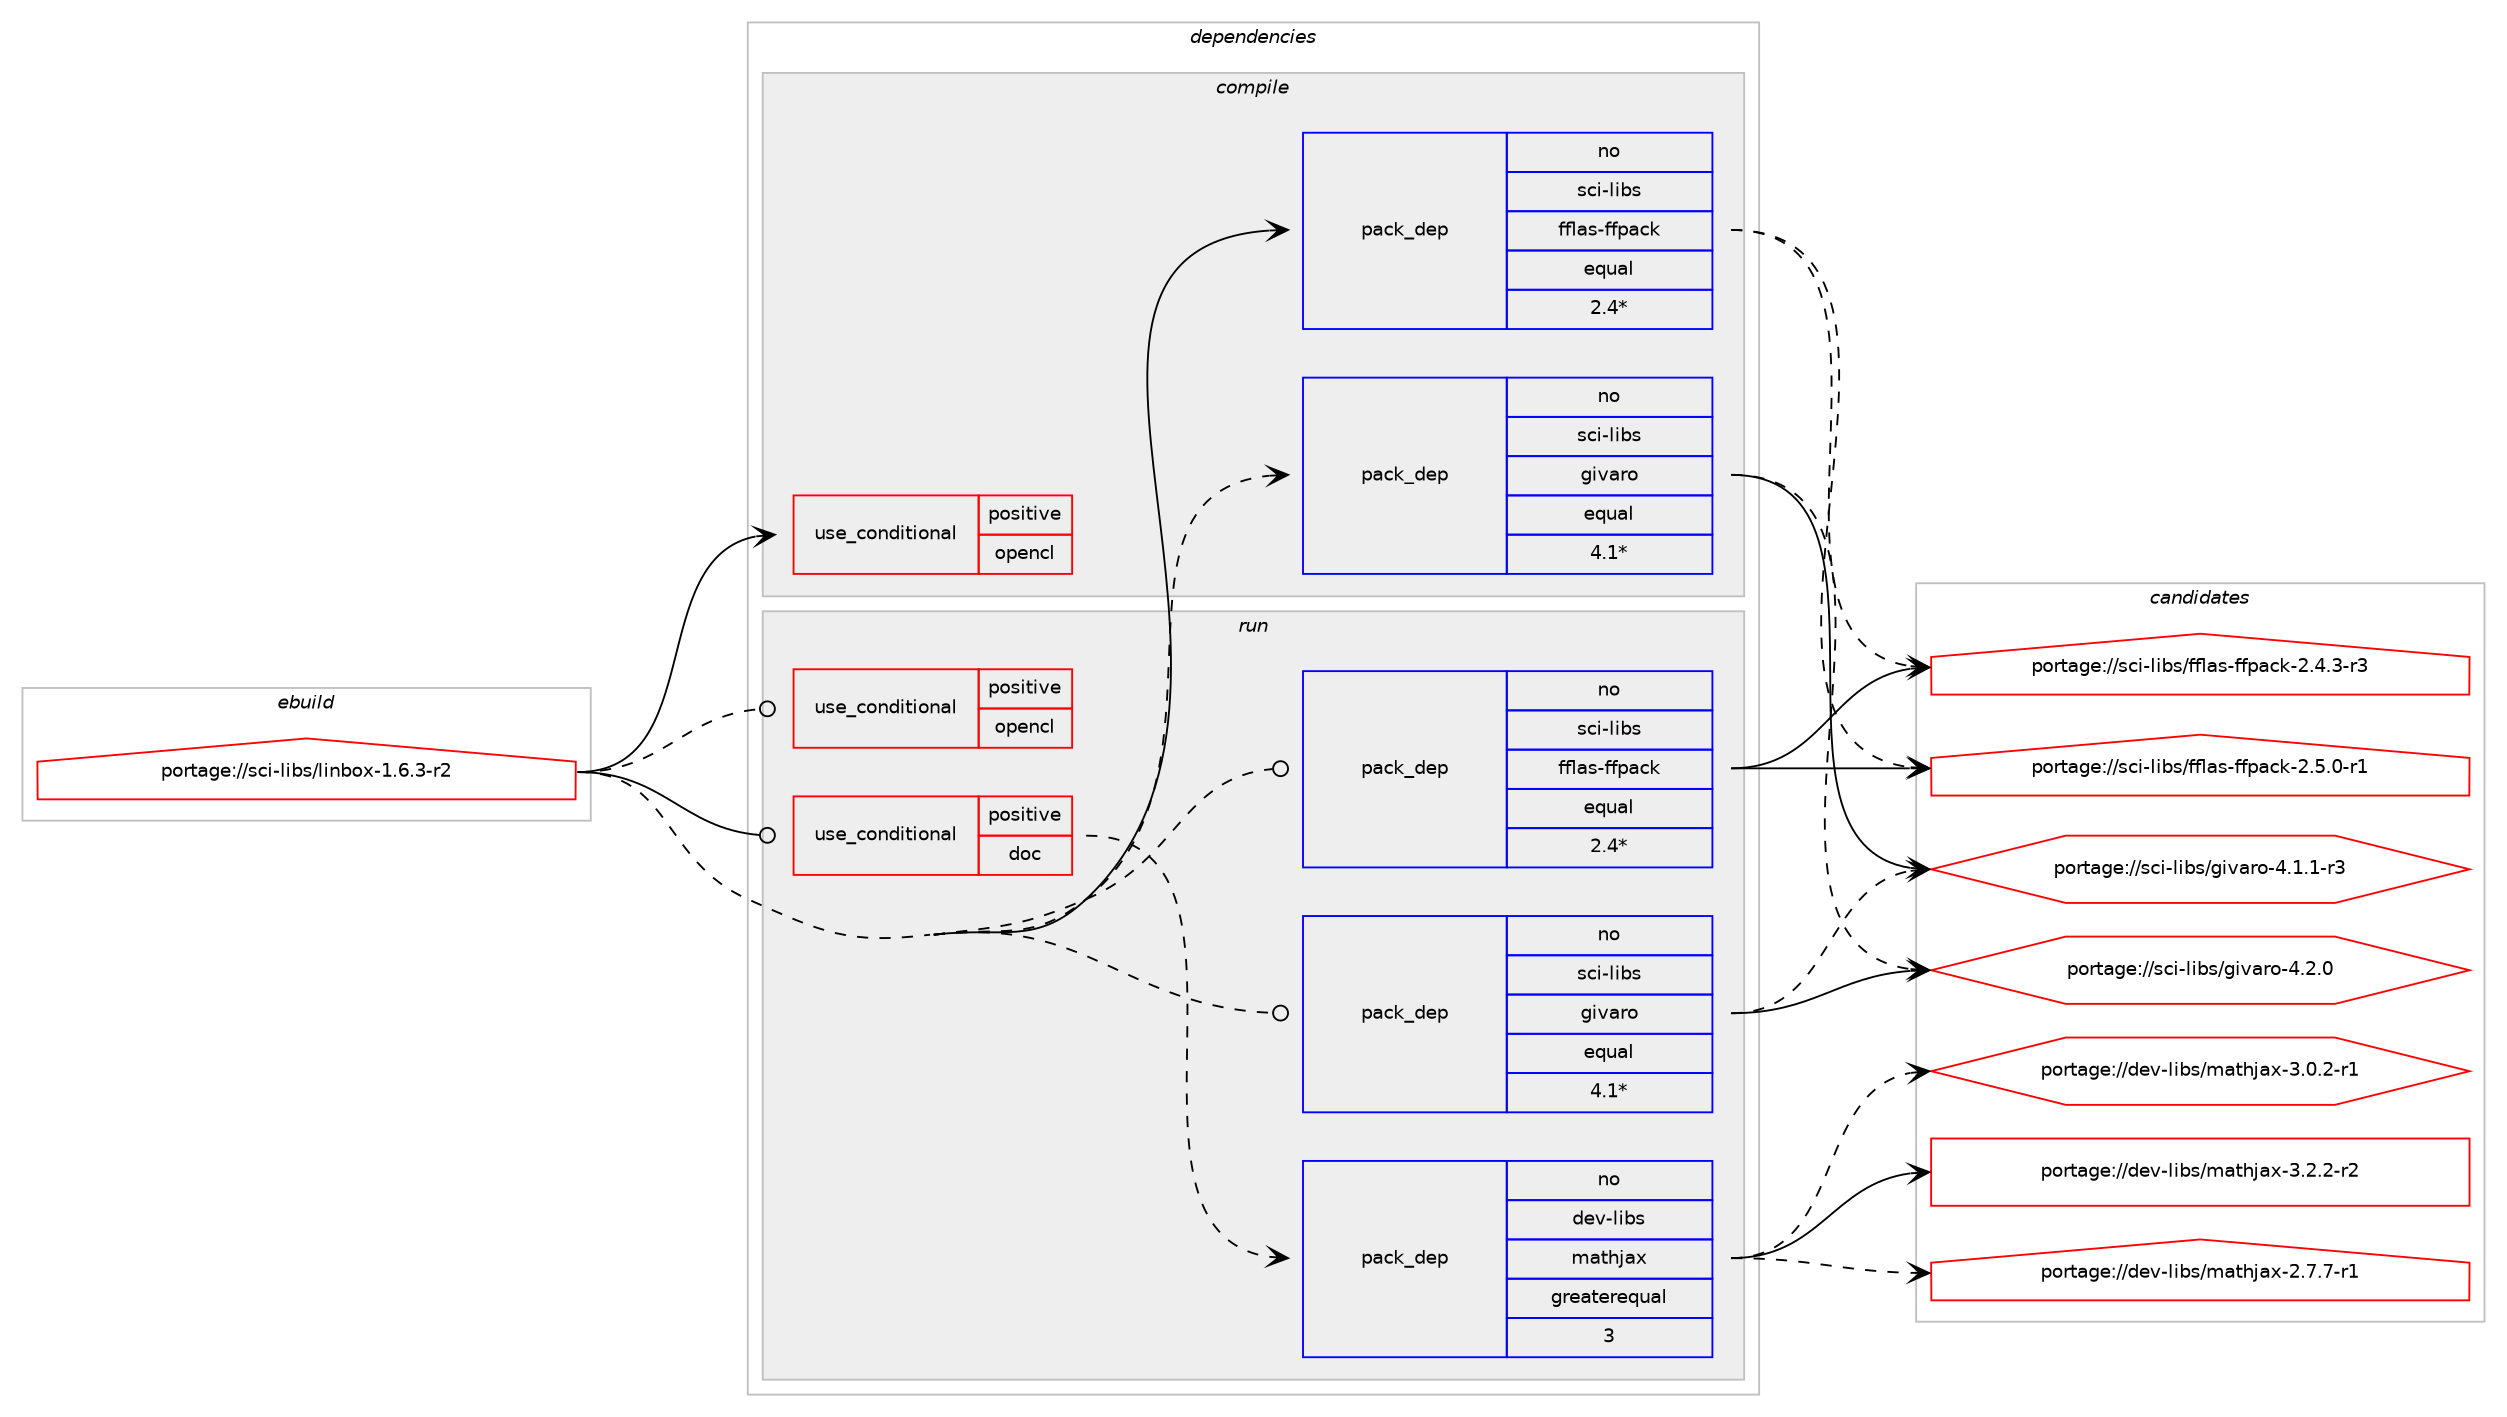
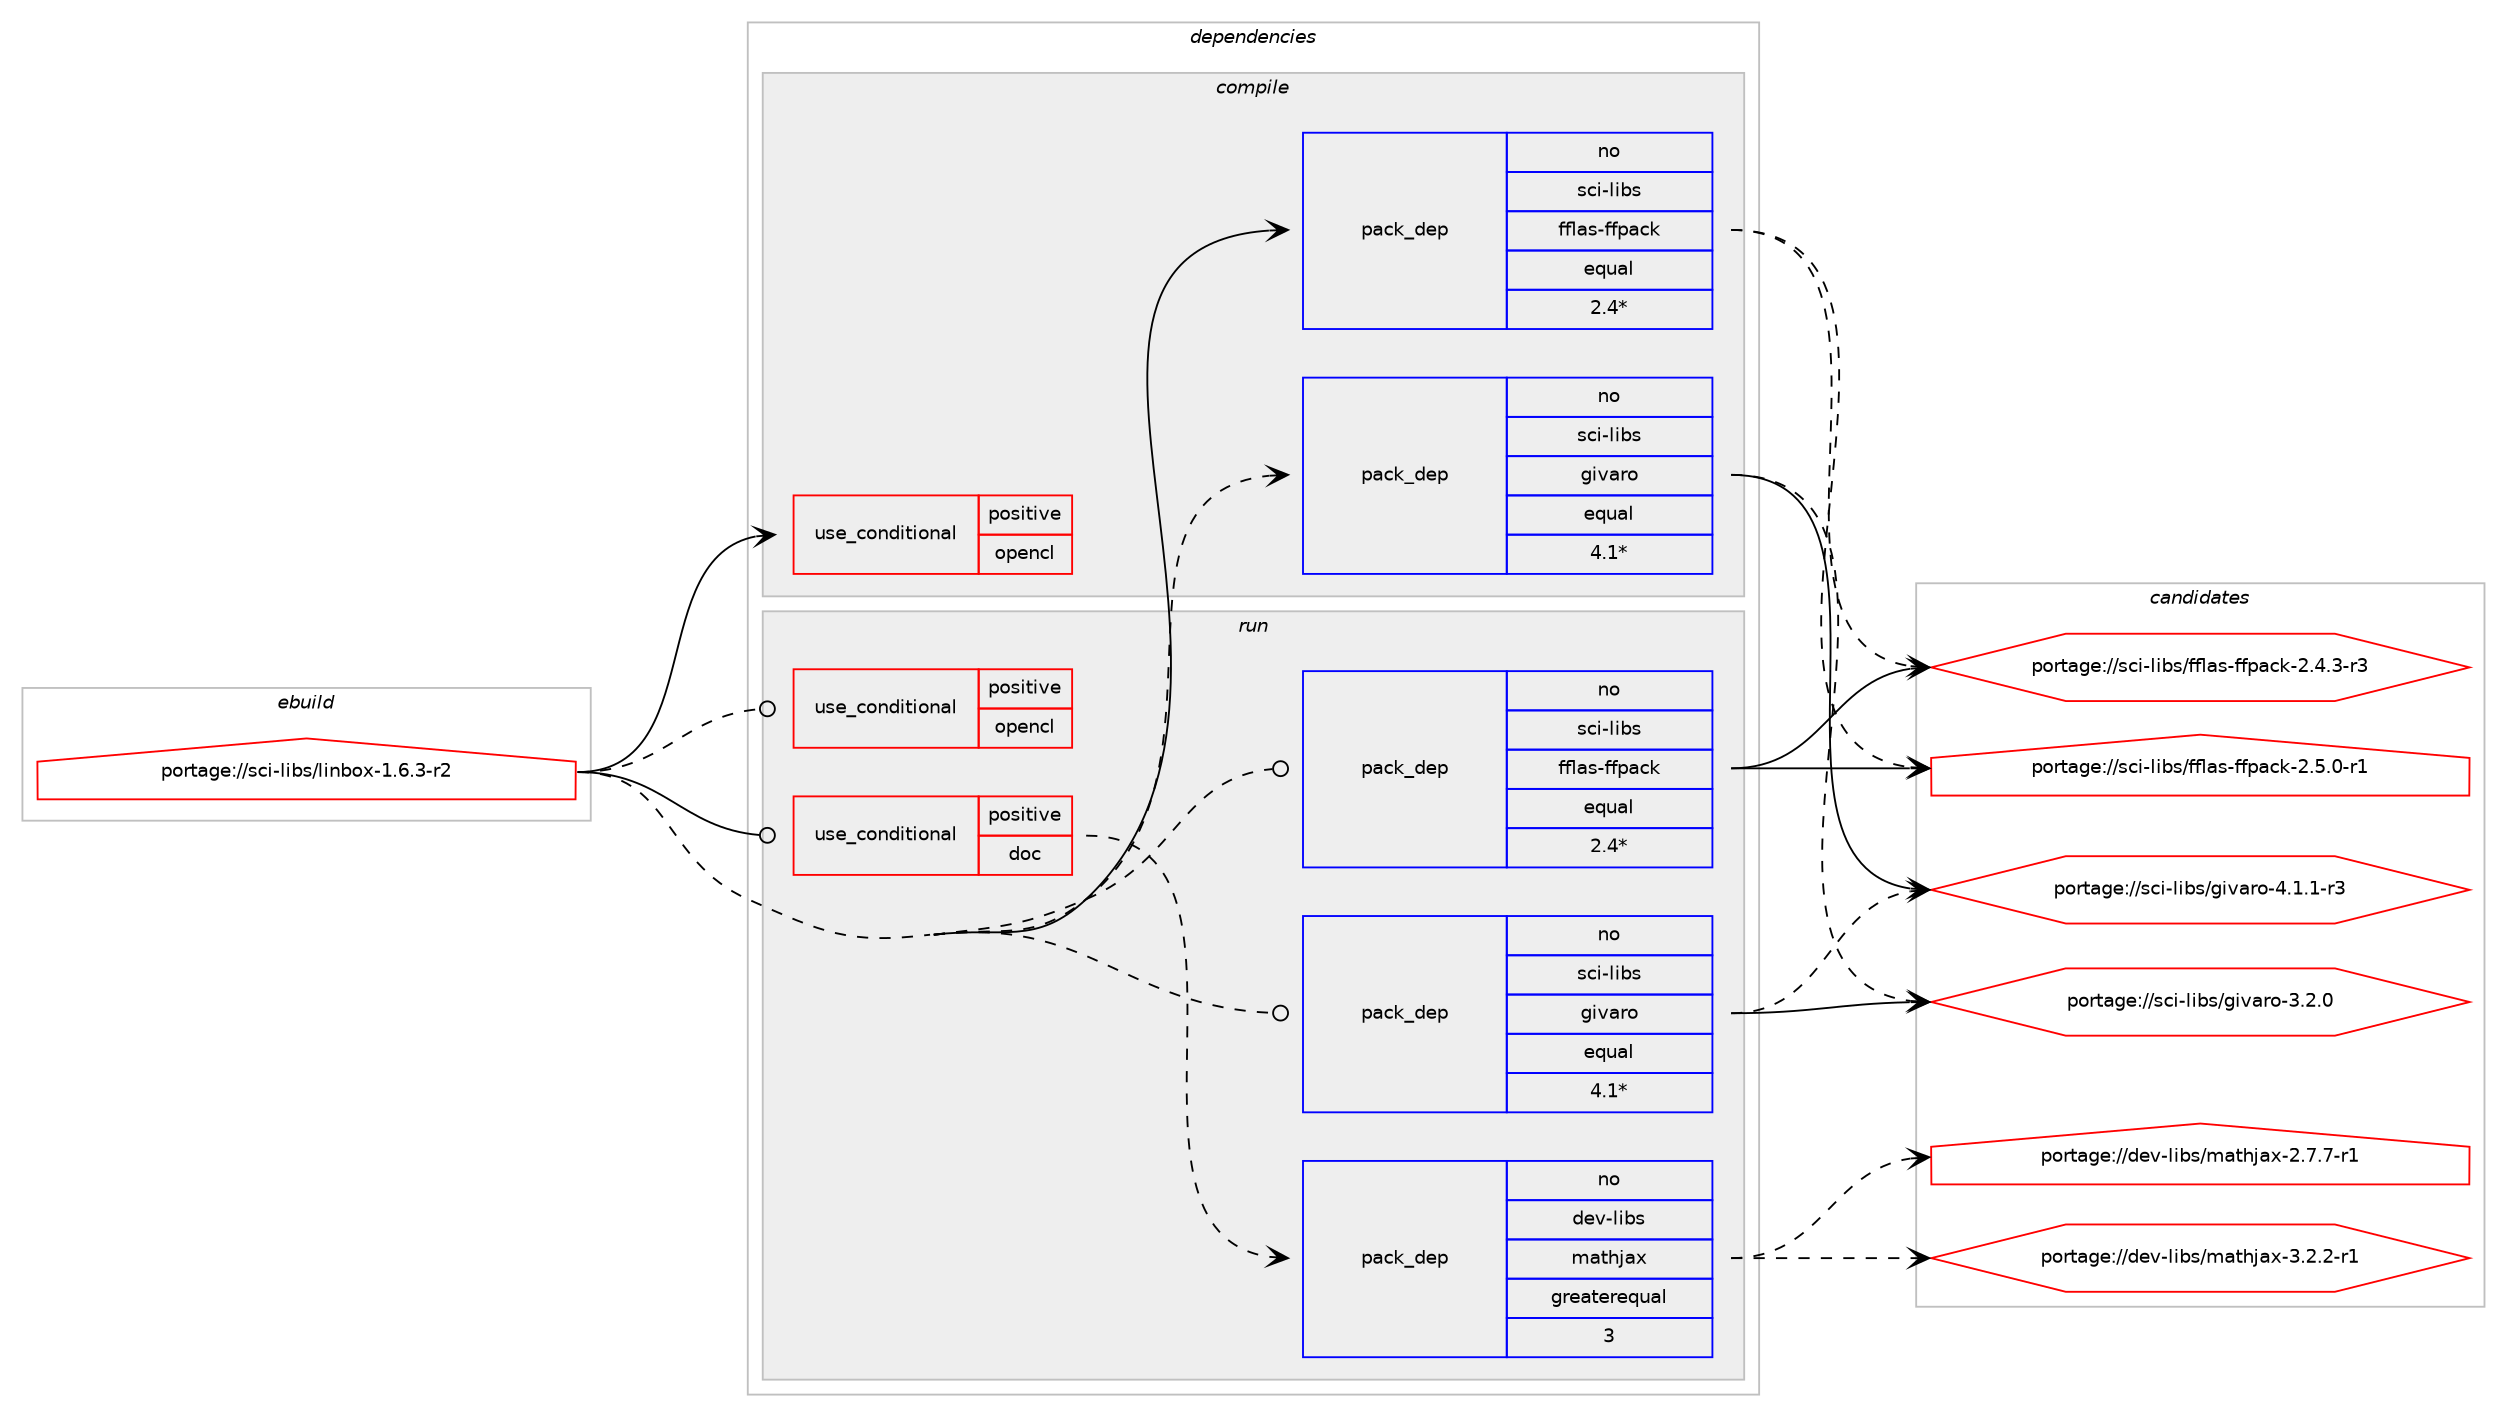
(2200, 667) -> (2200, 667)
(2200, 970) -> (2200, 1002)
(2200, 1071) -> (2200, 1258)
(2200, 1172) -> none
